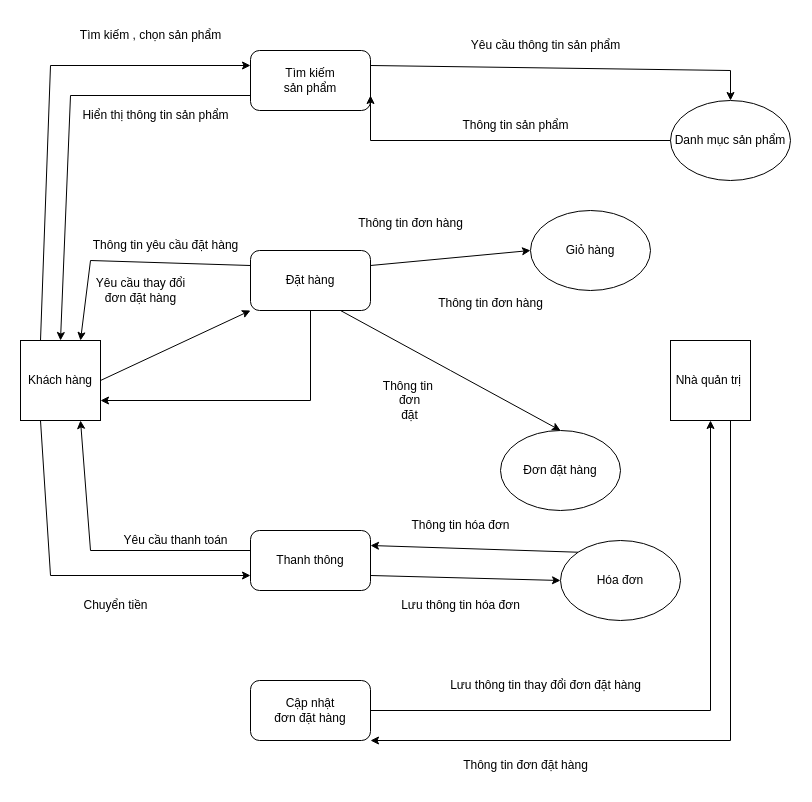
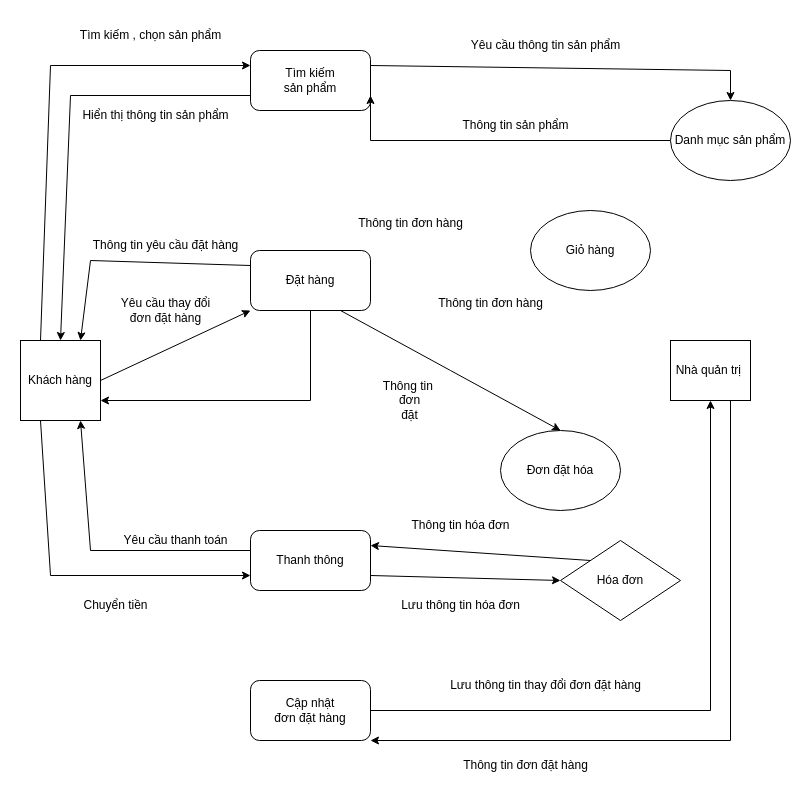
(447, 258) -> none
(141, 291) -> (166, 311)
(711, 381) -> (711, 371)
(561, 471) -> (561, 471)
(621, 581) -> (621, 581)
